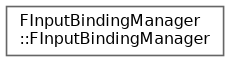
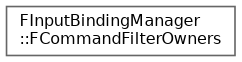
(115, 31) -> (121, 31)
